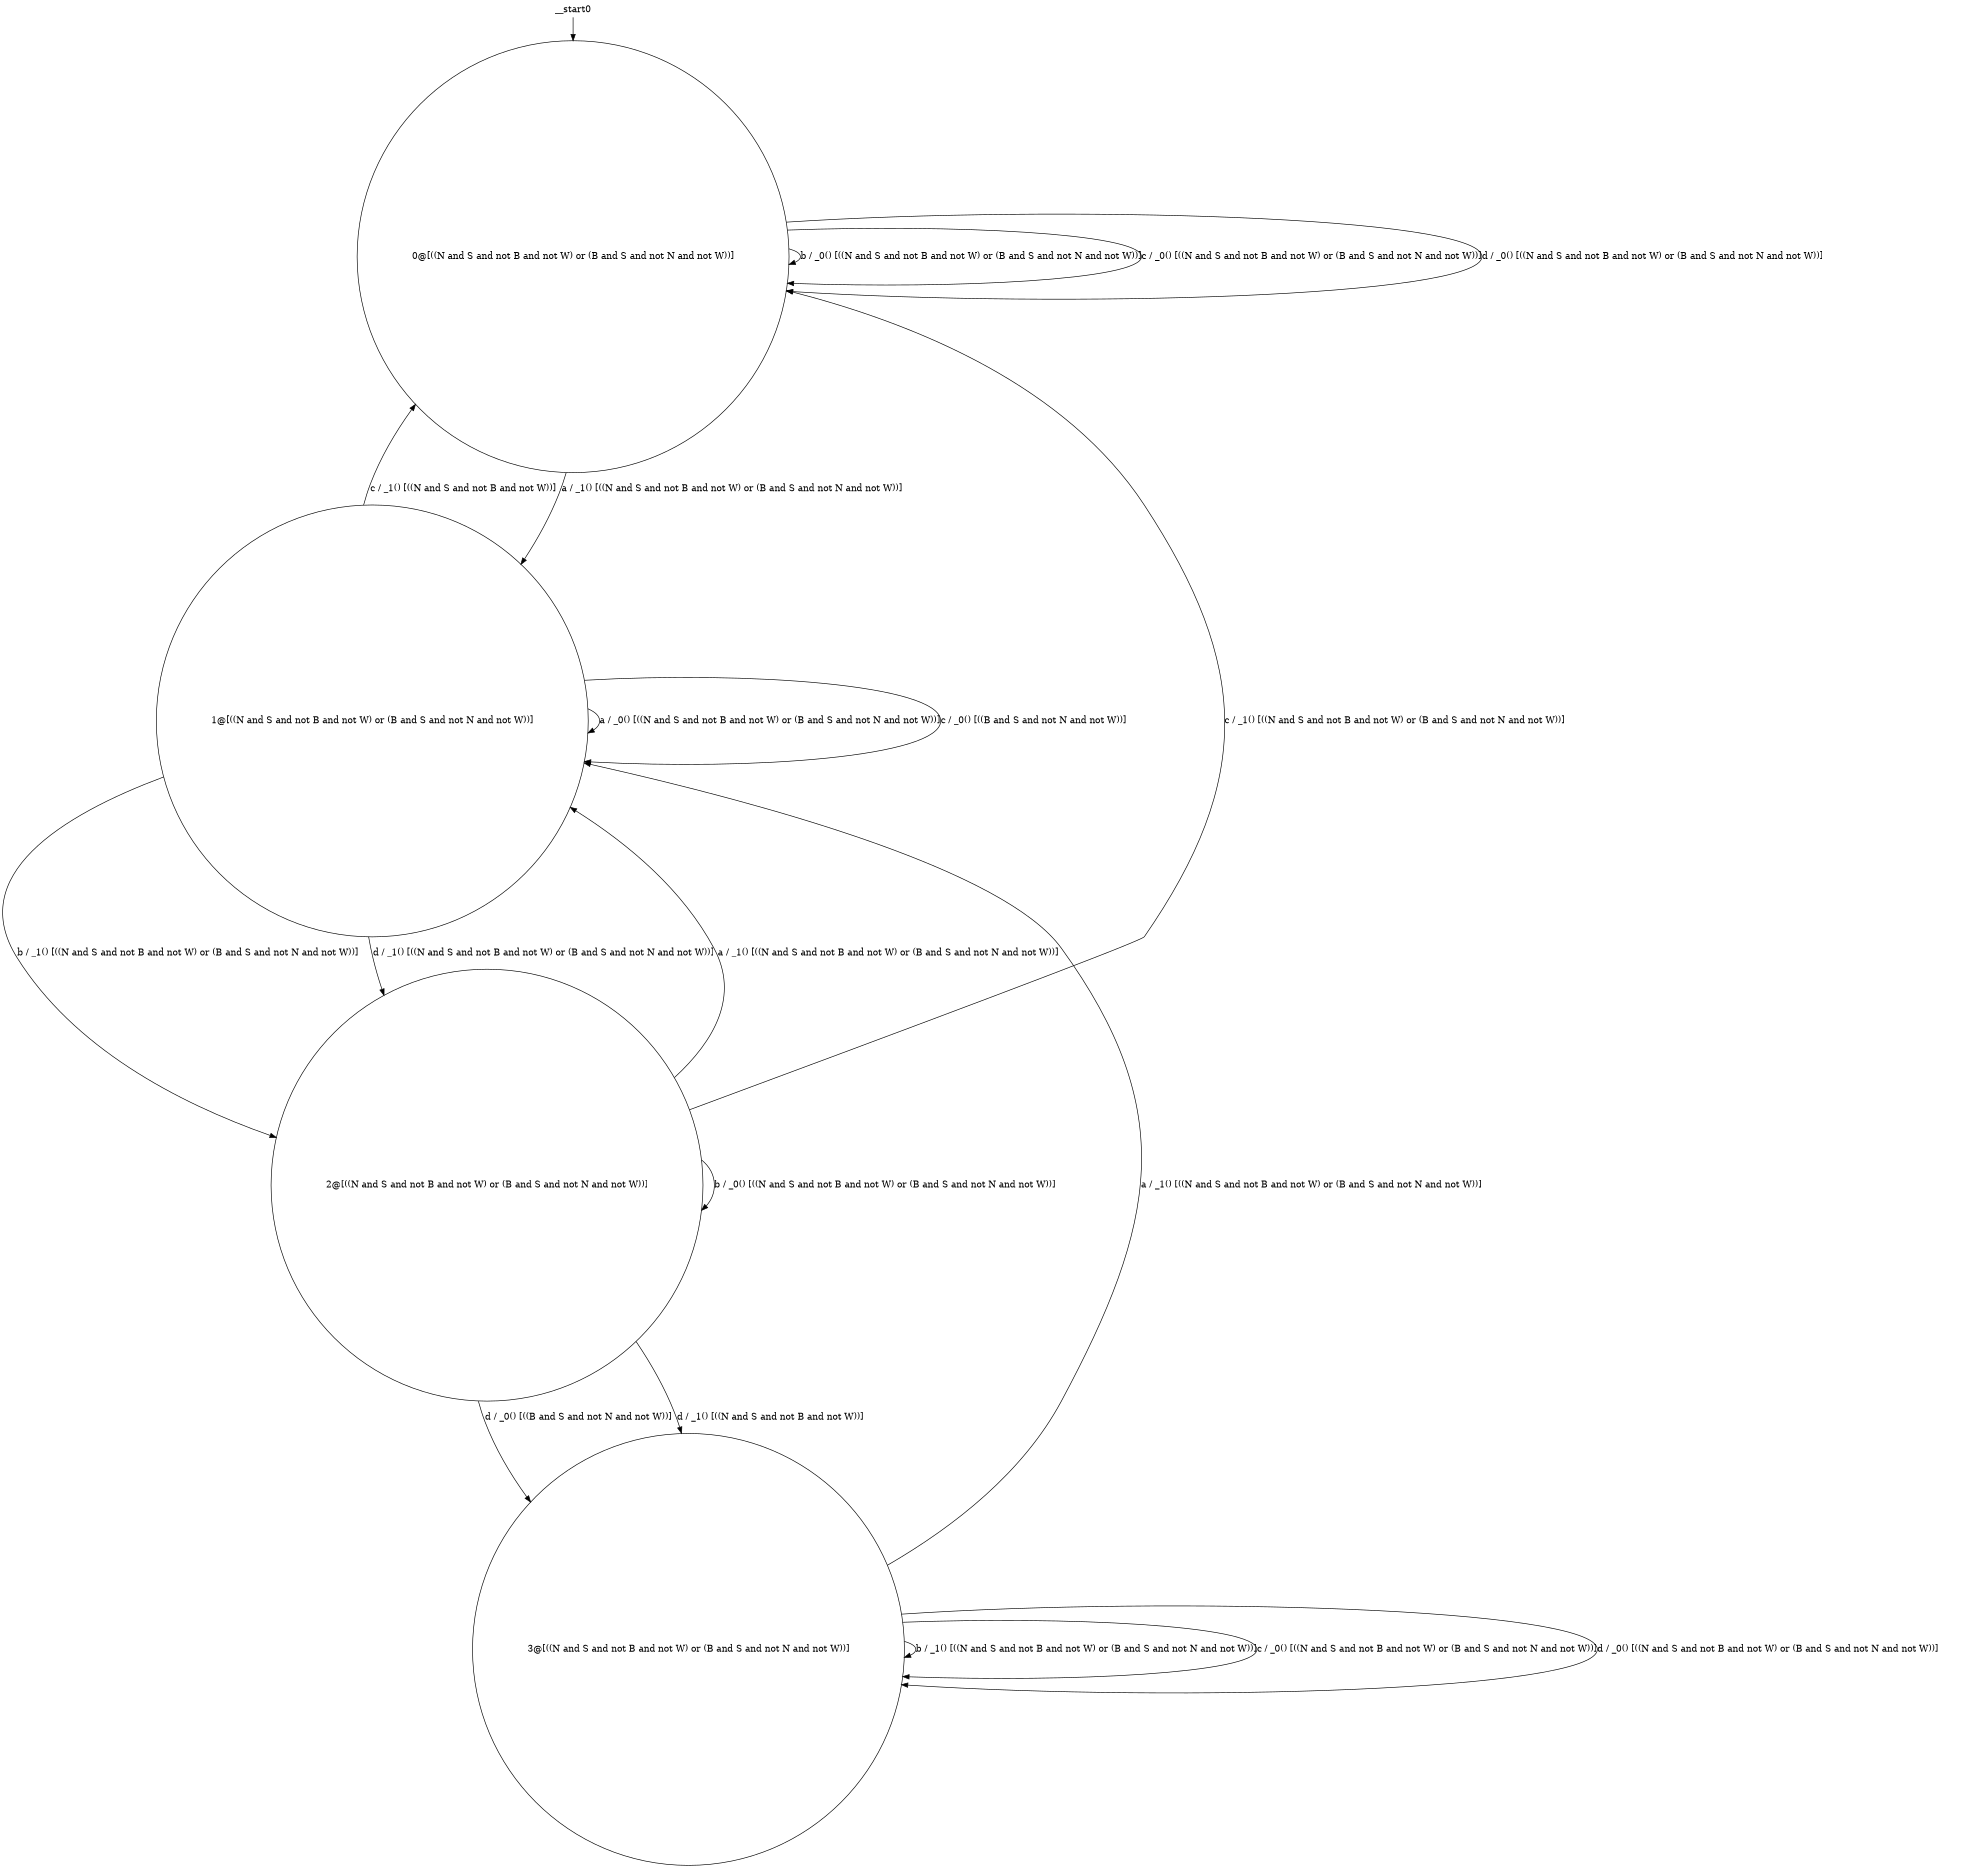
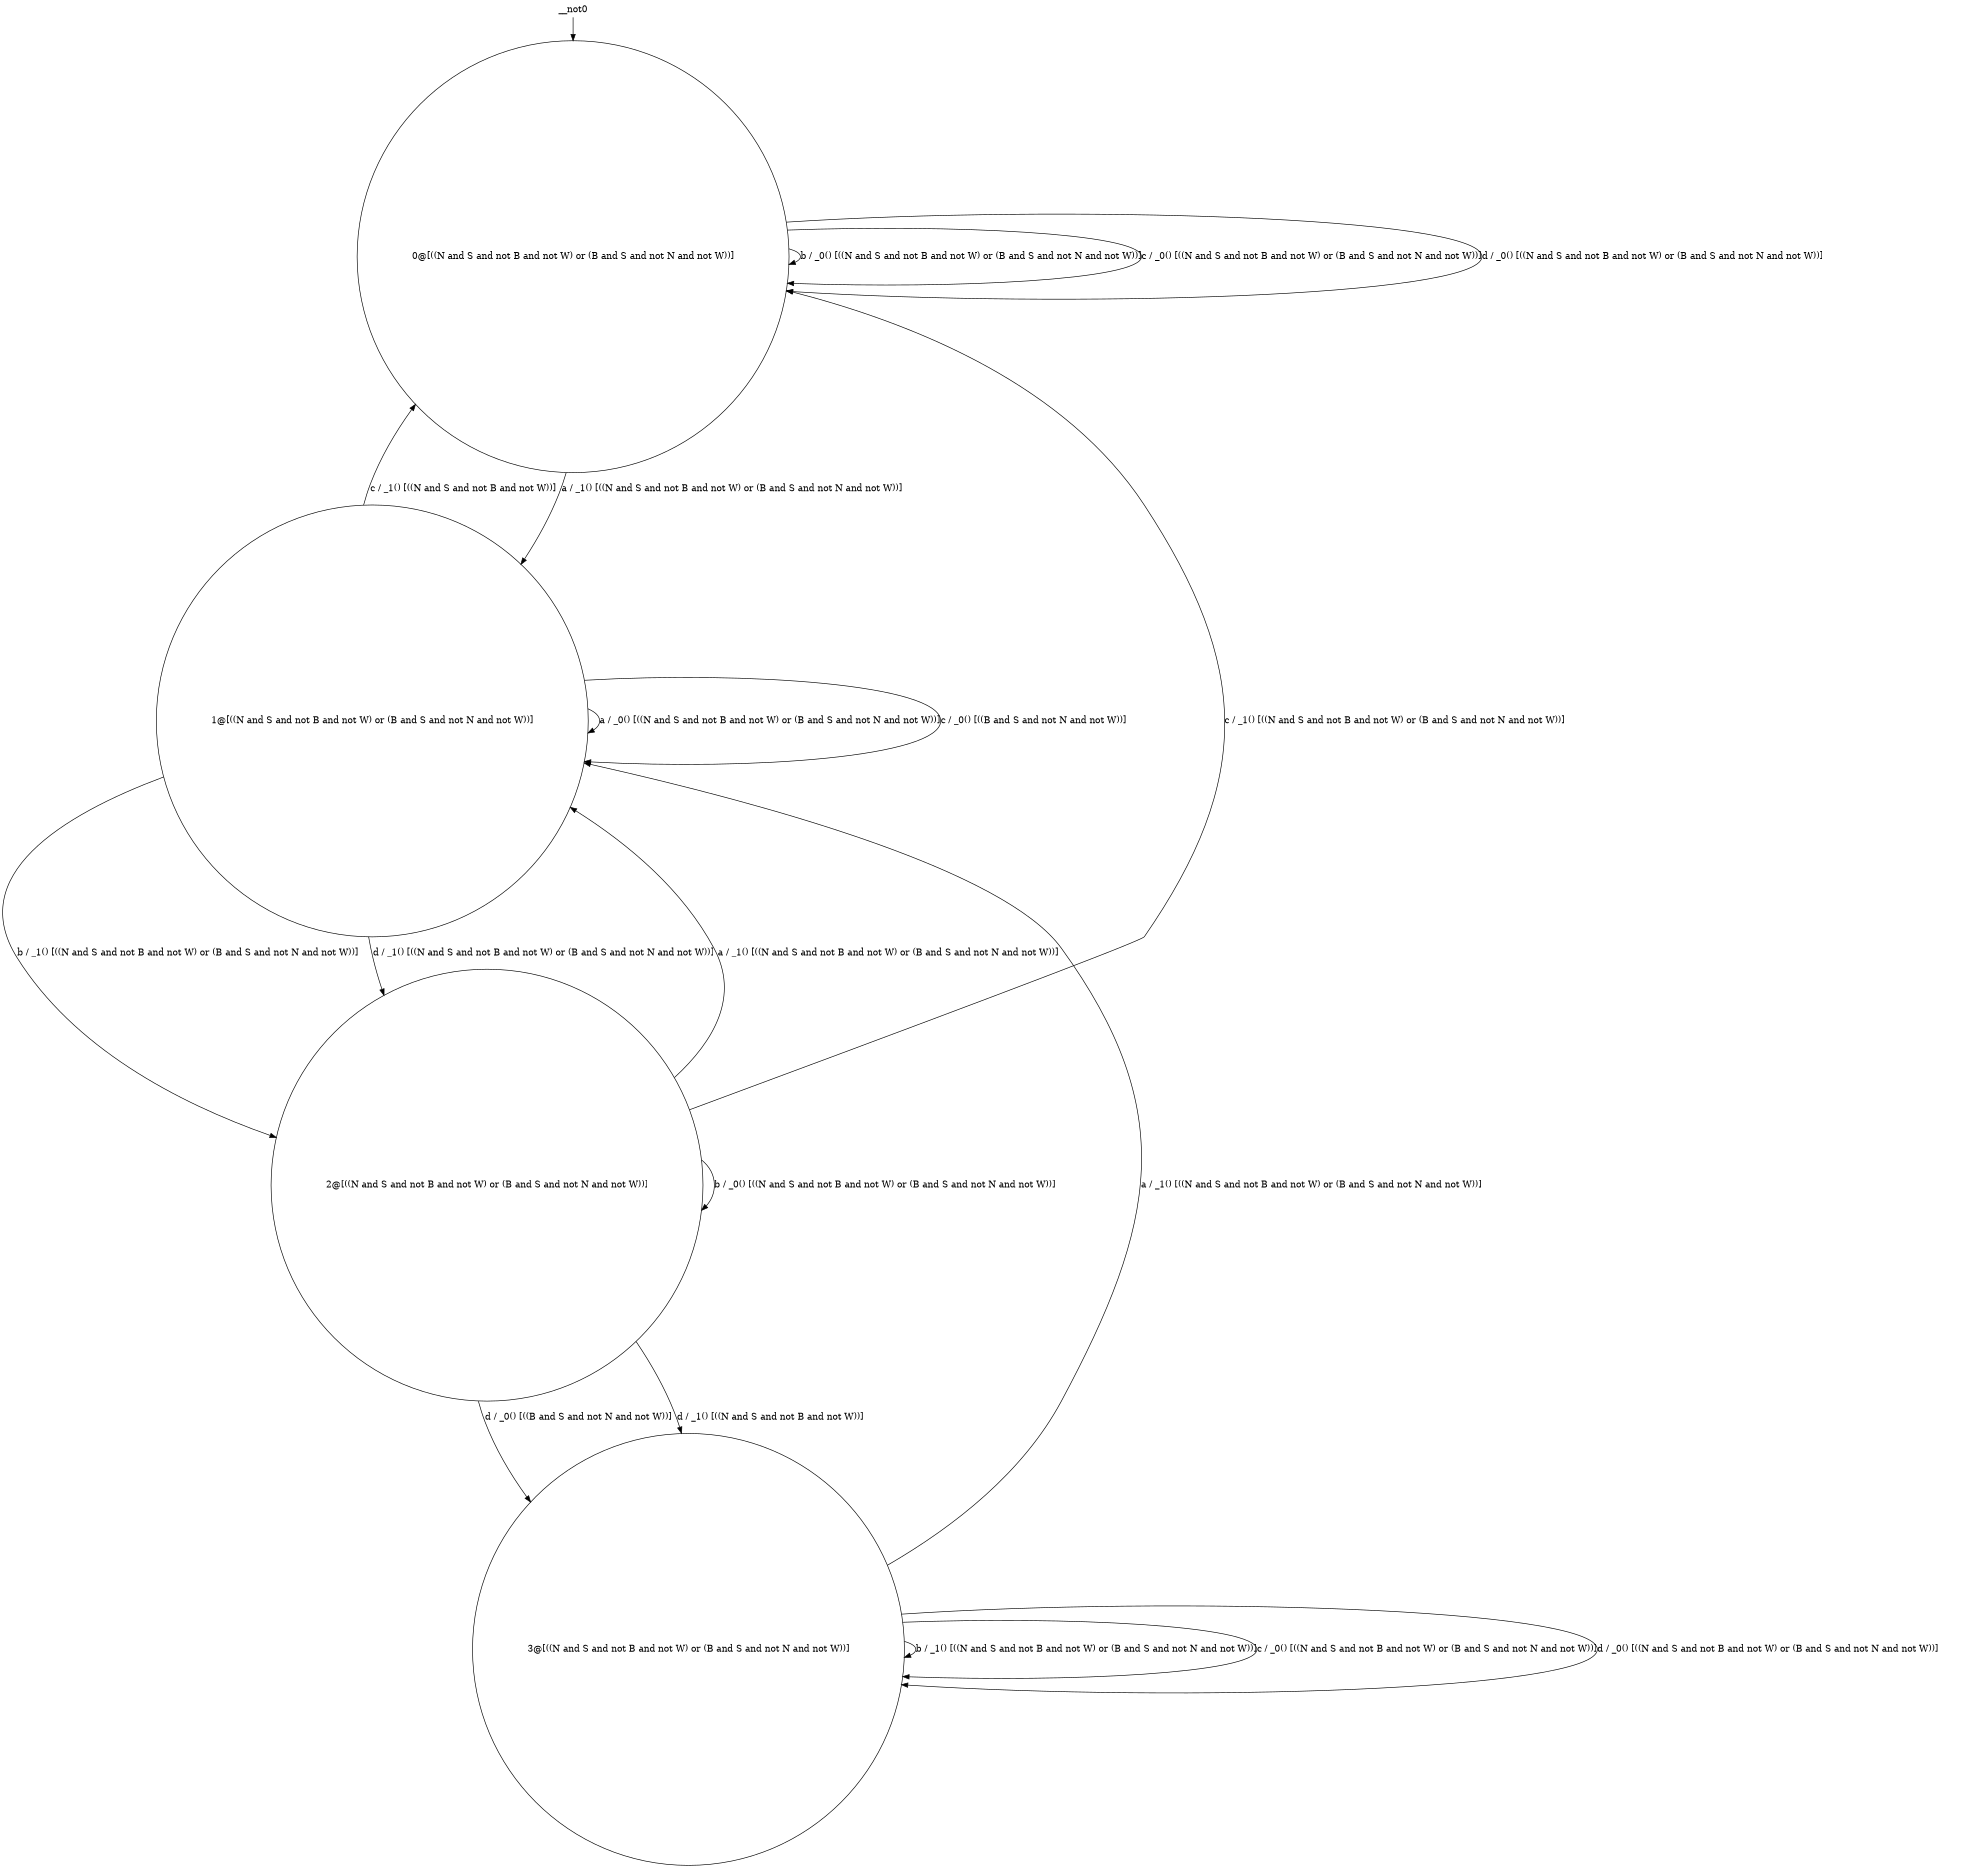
(573, 10) -> (573, 10)
